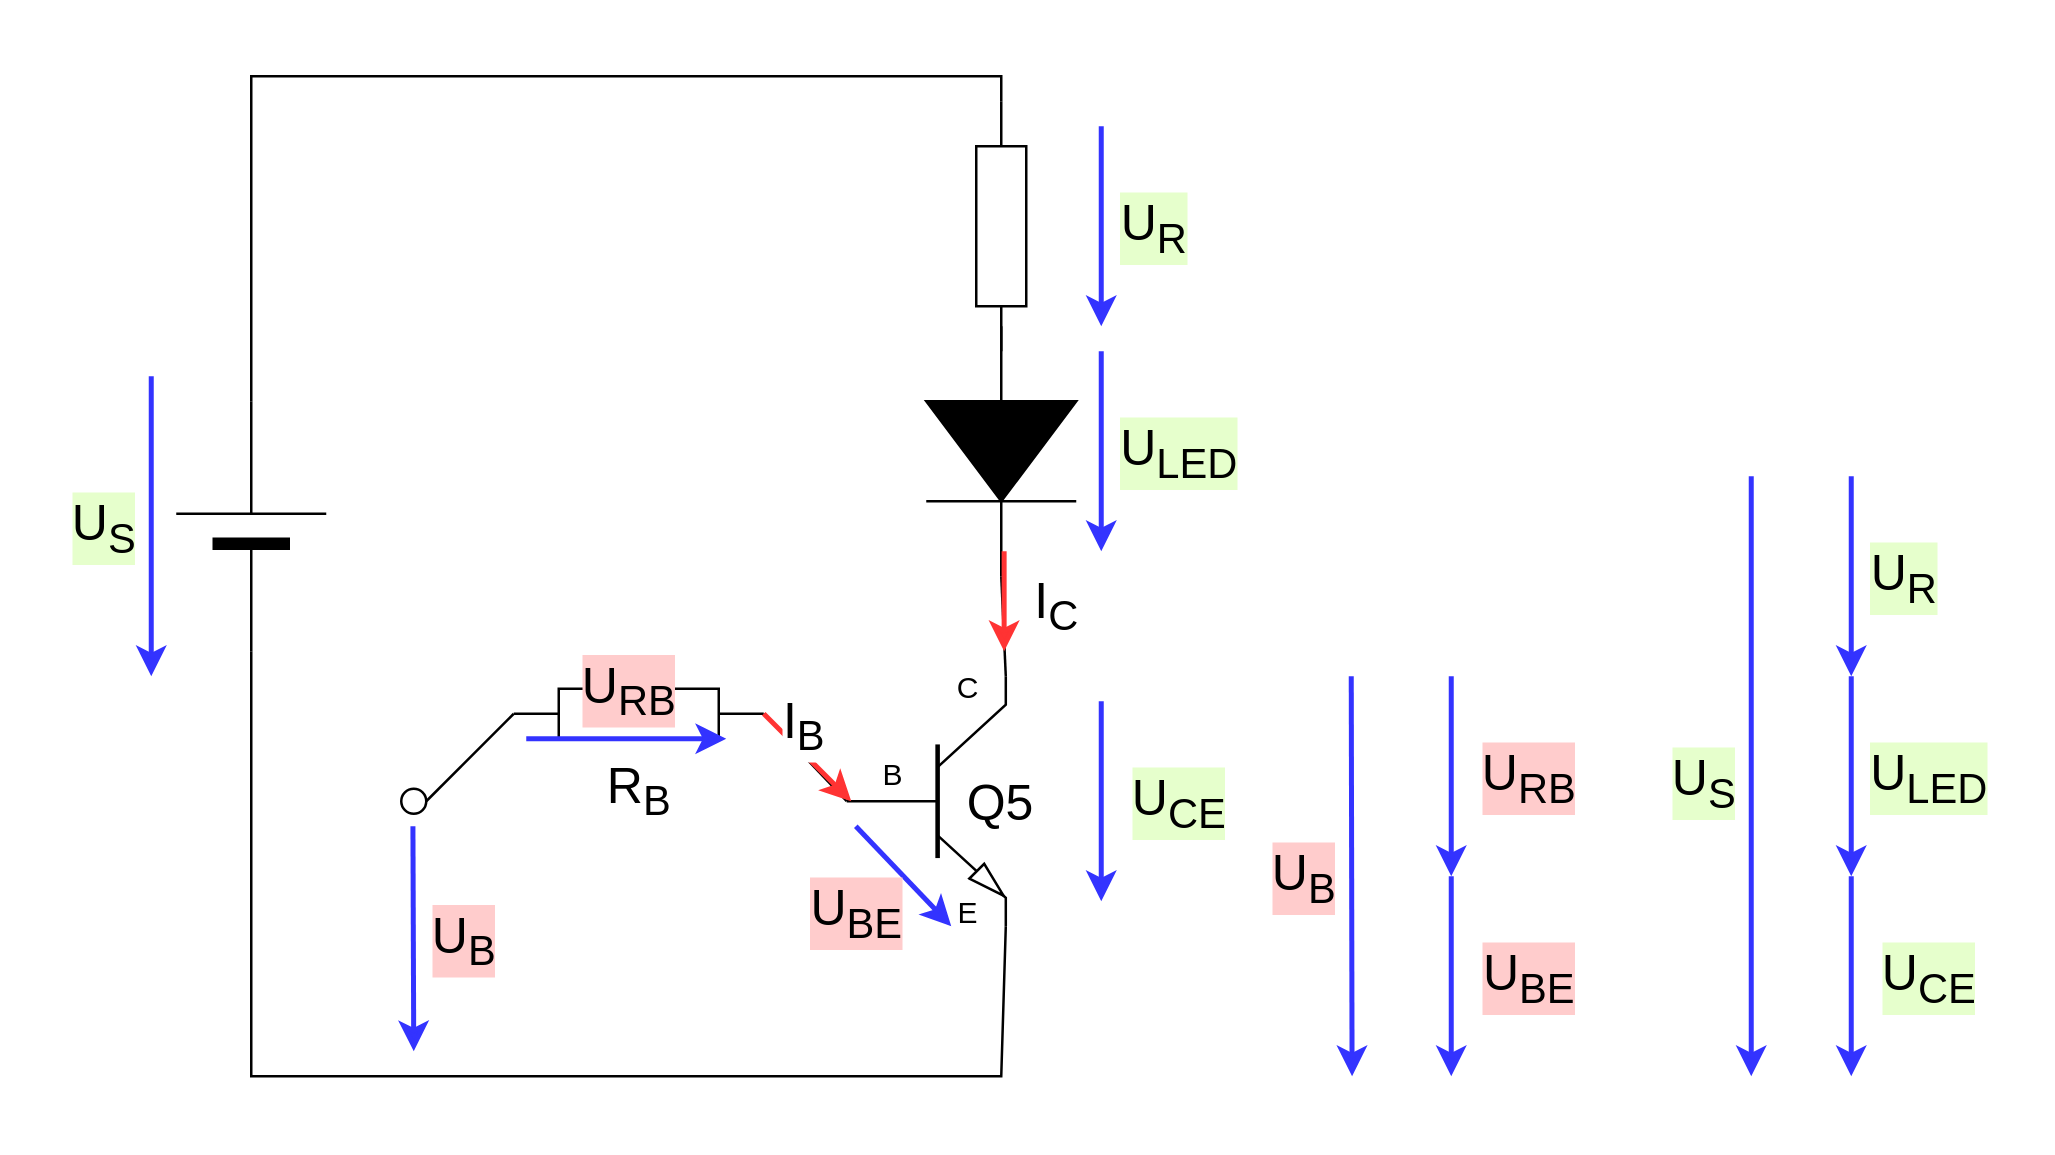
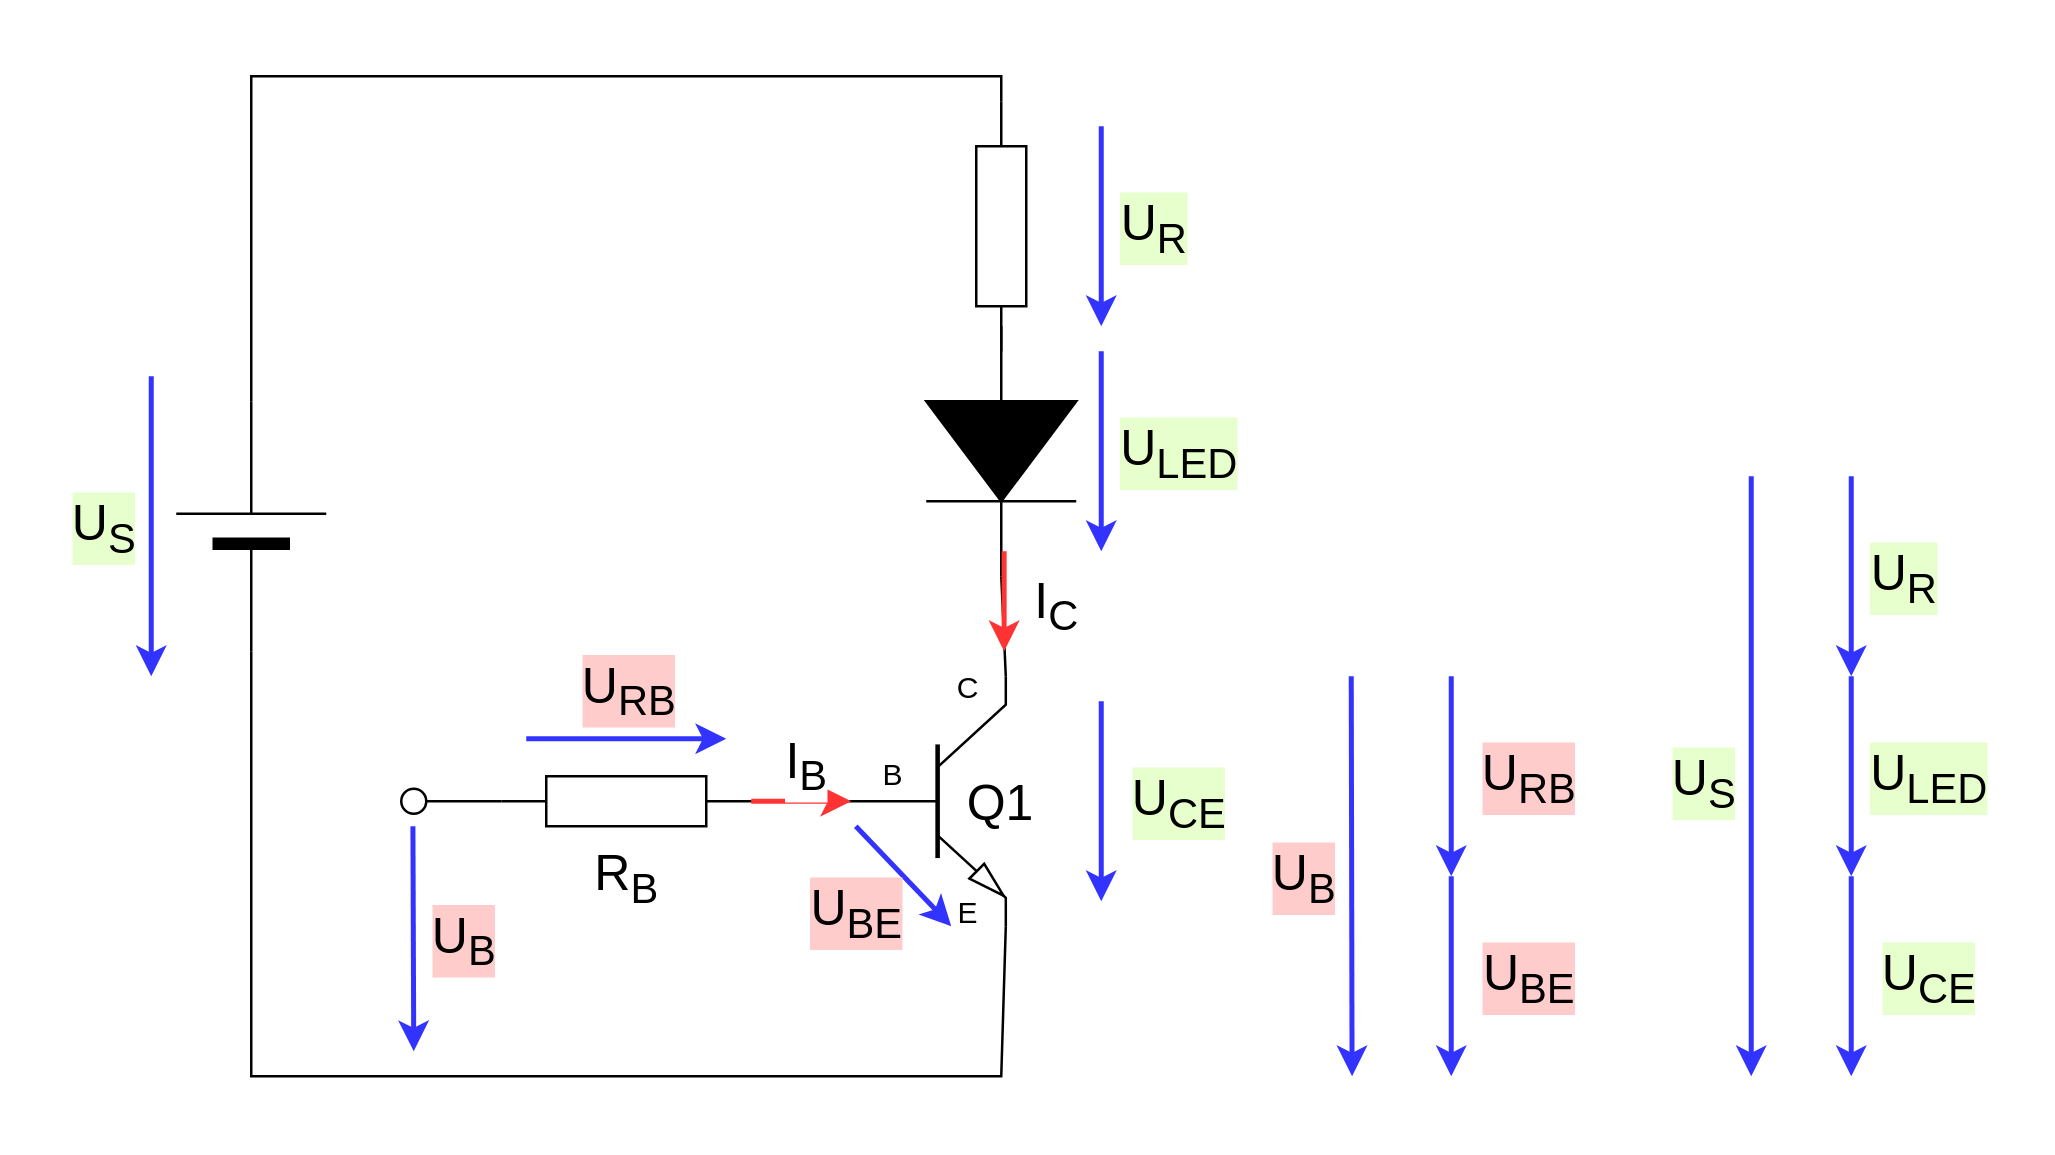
(639, 714) -> (626, 801)
(1001, 801) -> (1001, 801)
